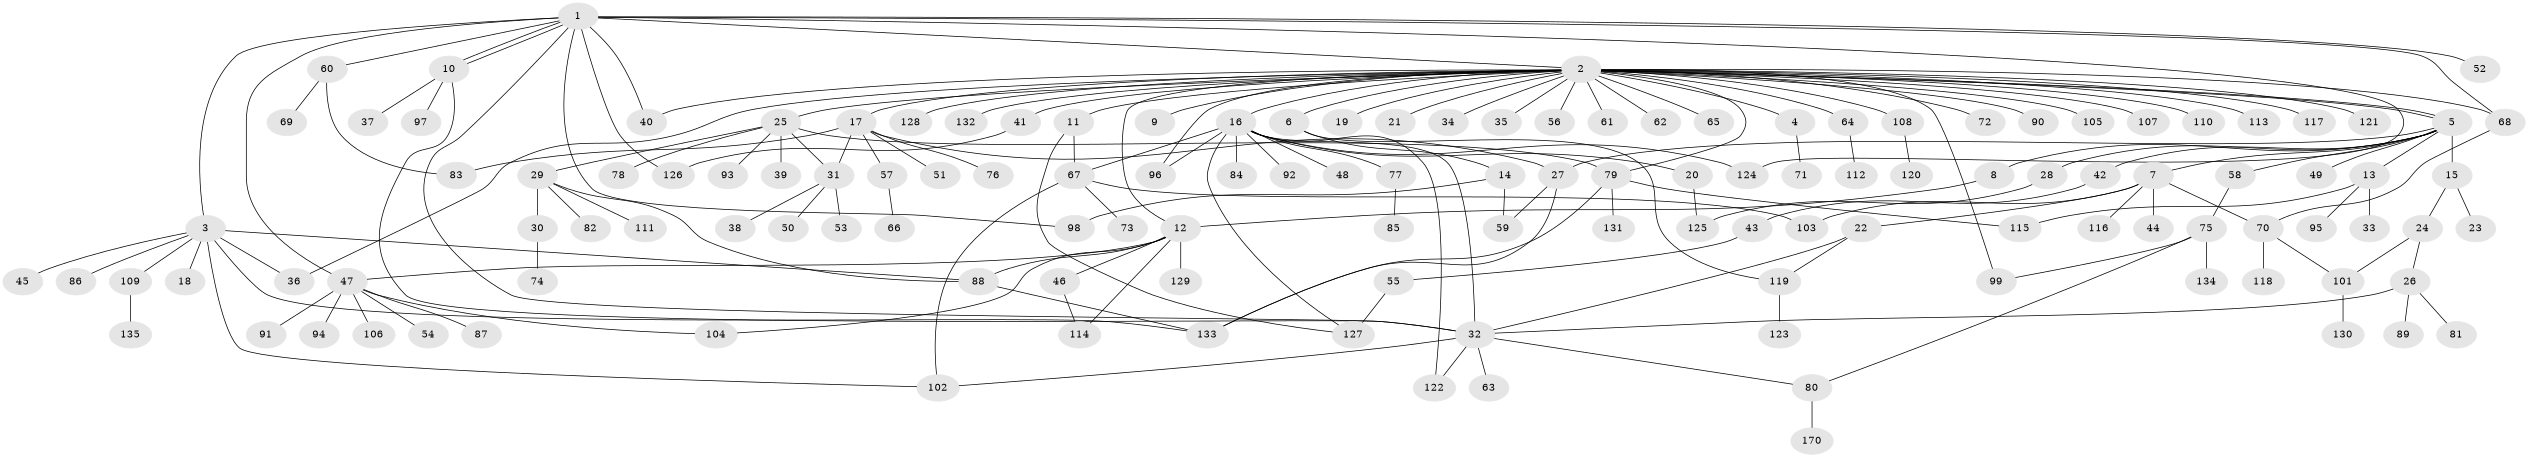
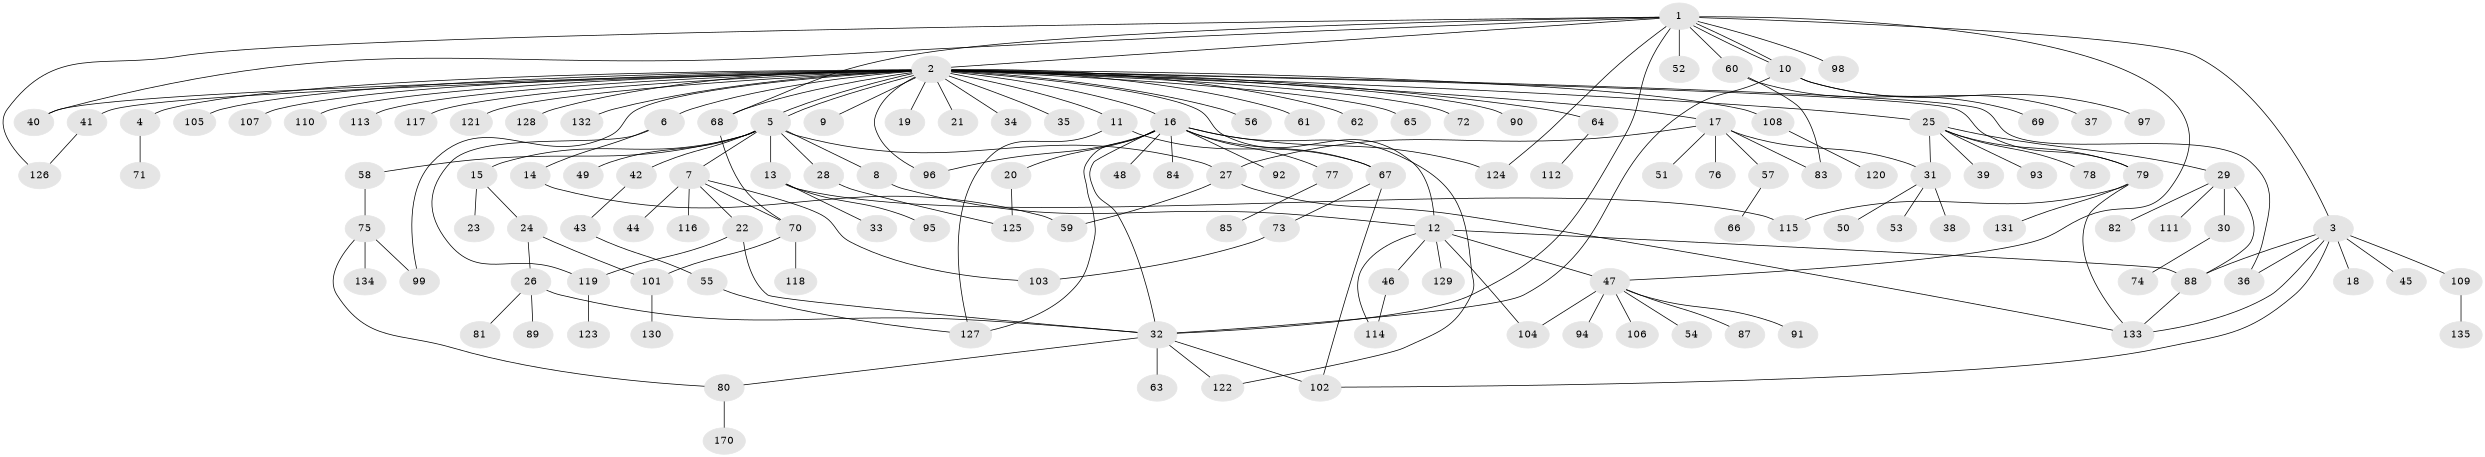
(1387, 192) -> none
(1442, 197) -> (1163, 264)
(76, 282) -> none
